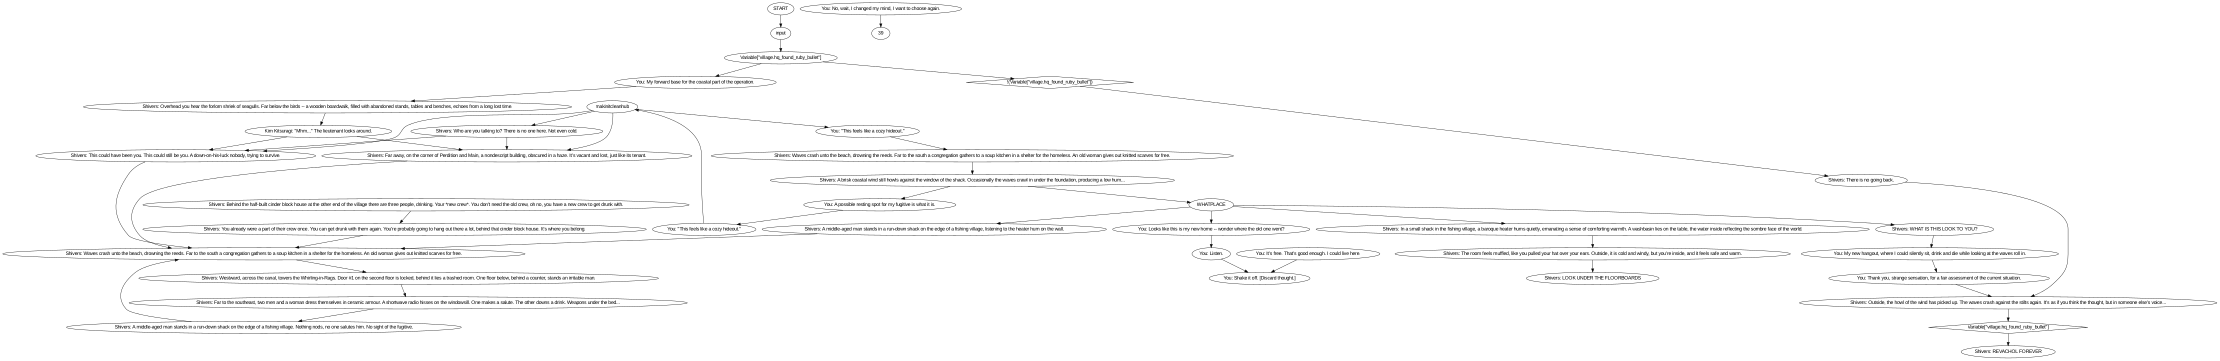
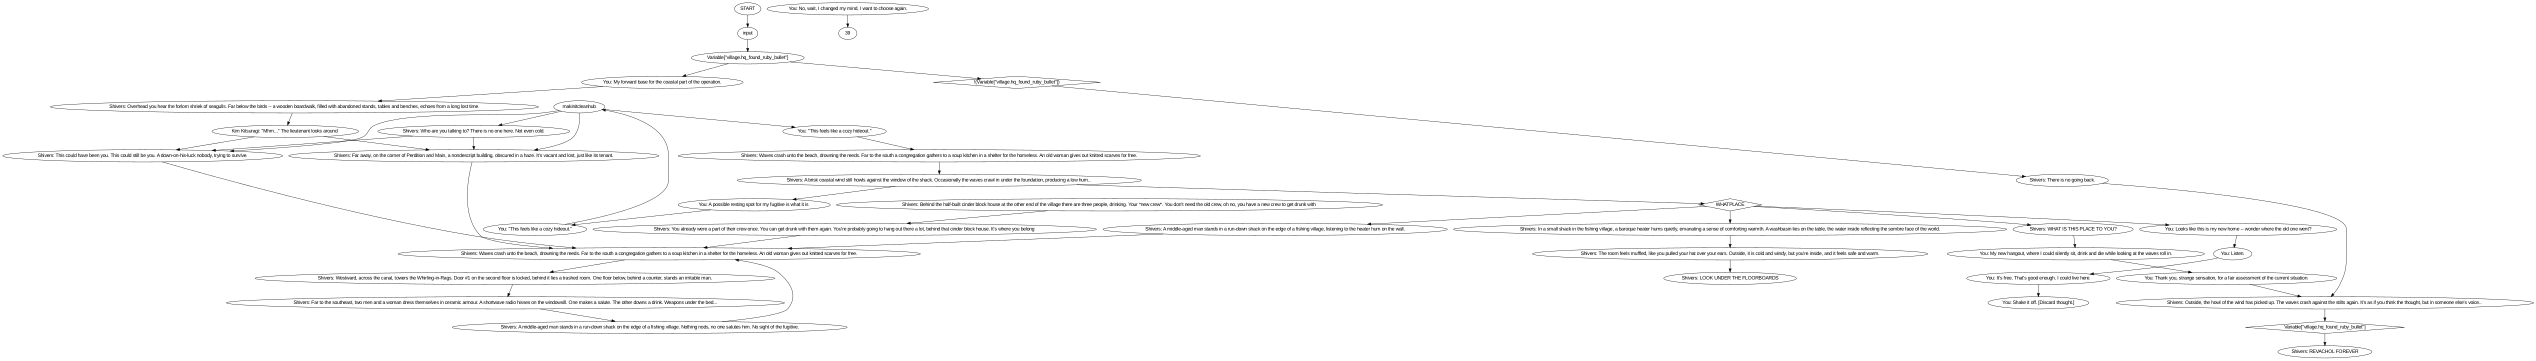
(1211, 205) -> (1730, 205)
(1935, 229) -> (2073, 229)
(1233, 265) -> (2150, 268)
